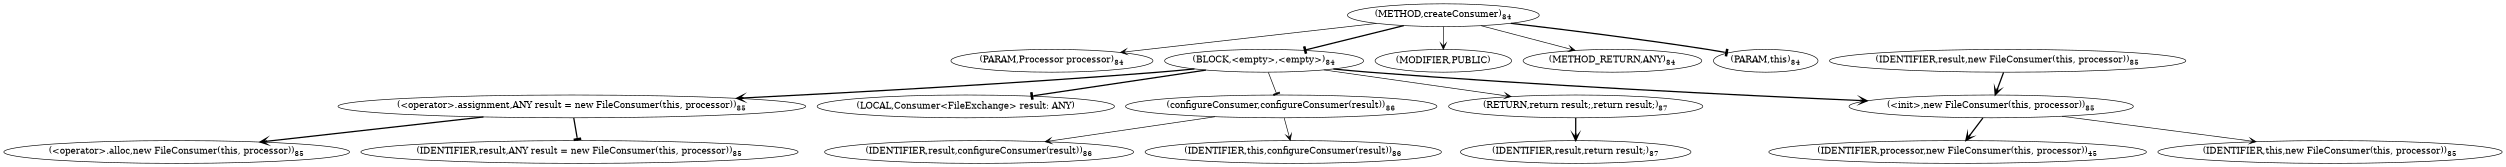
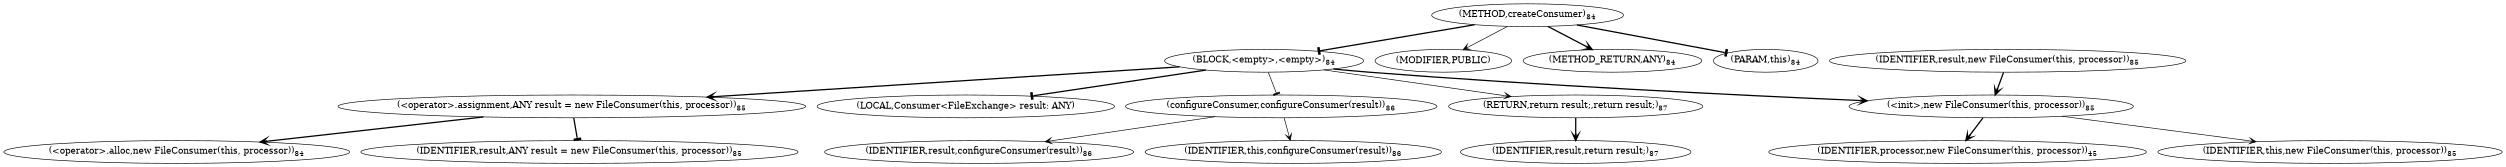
(1525, 37) -> (1567, 37)
(1052, 61) -> none
(300, 151) -> (300, 151)
